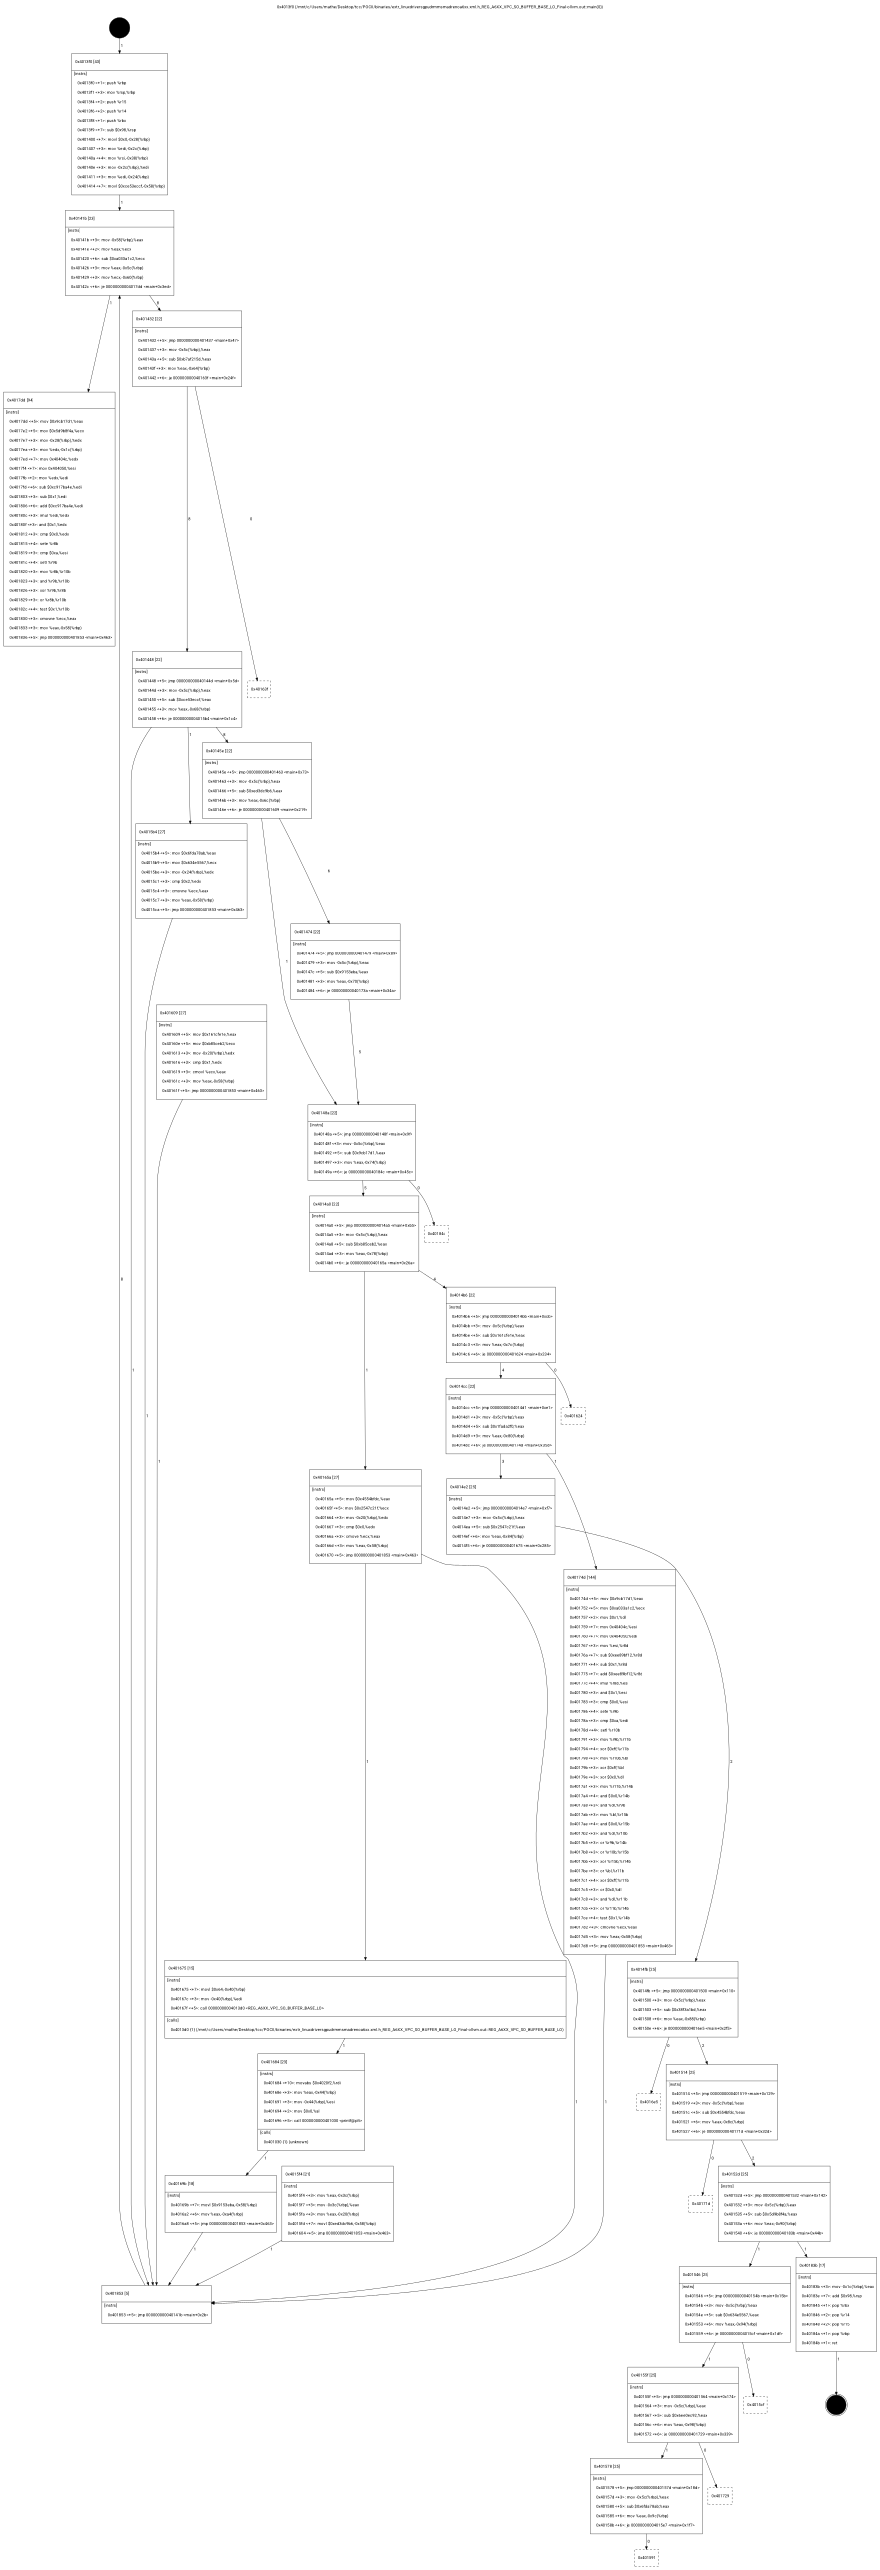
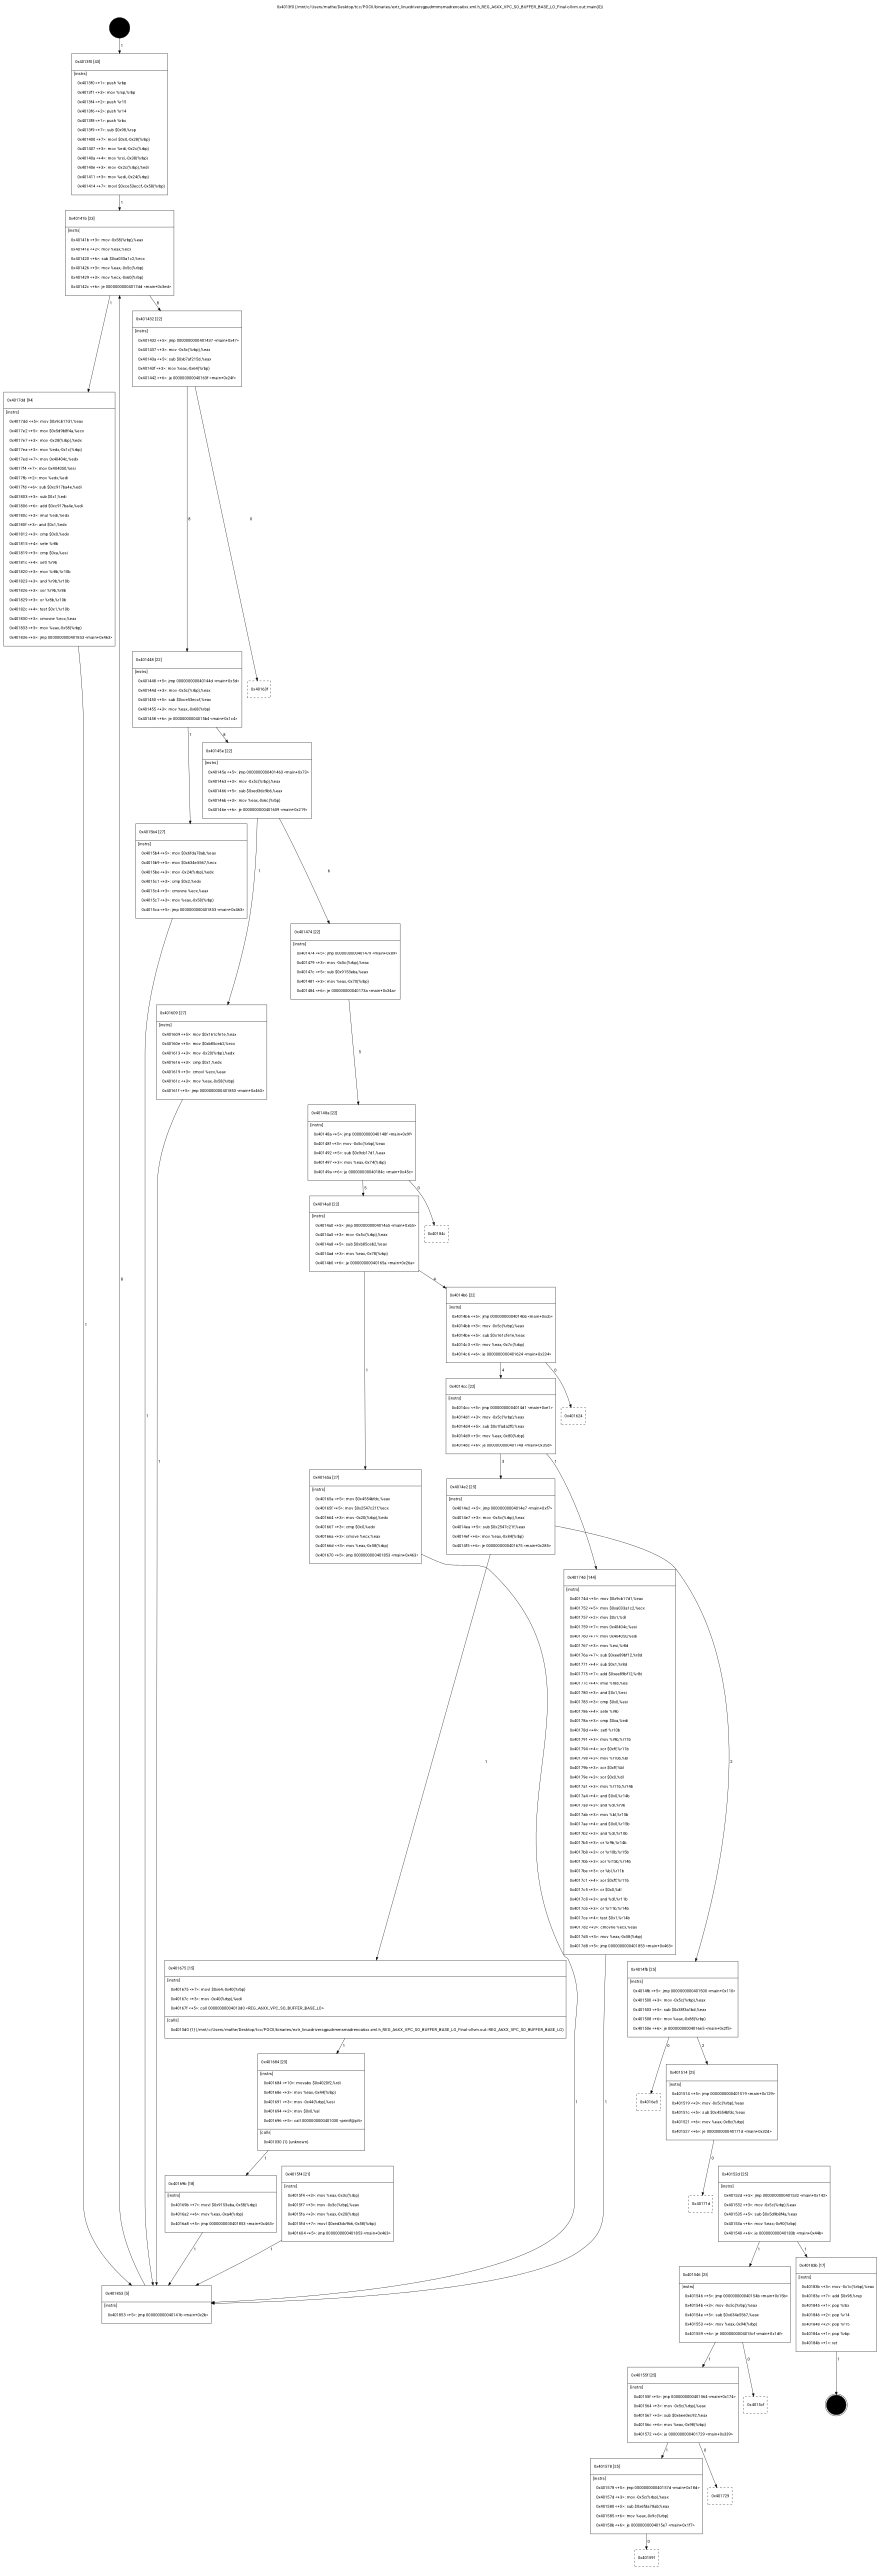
(280, 966) -> (251, 911)
(131, 1504) -> (84, 1472)
(365, 1760) -> (434, 1756)
(747, 2152) -> none
